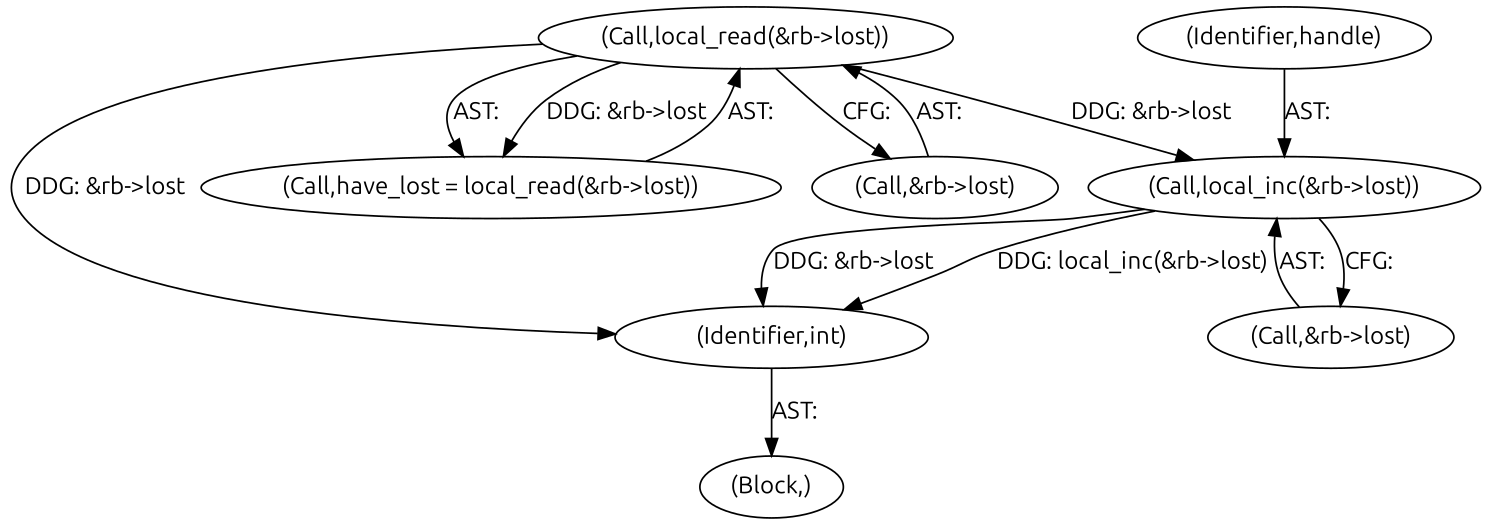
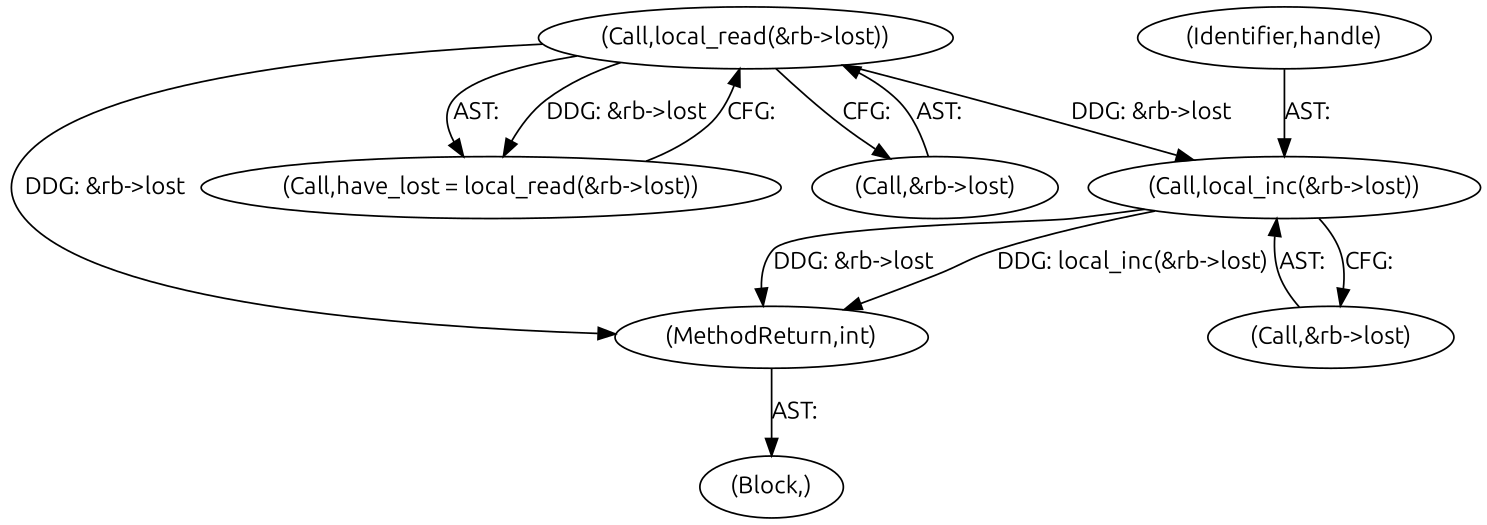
(754, 113) -> (754, 113)
(772, 337) -> (772, 337)
